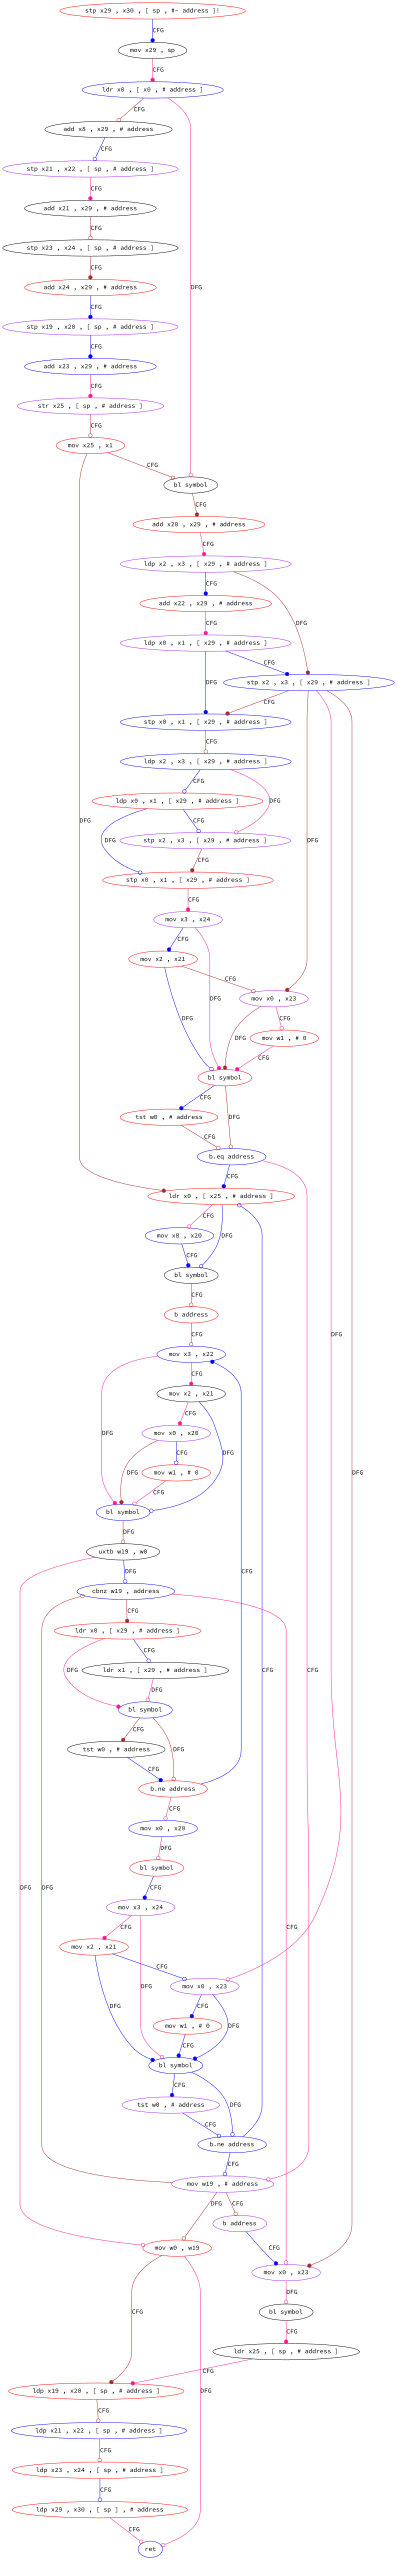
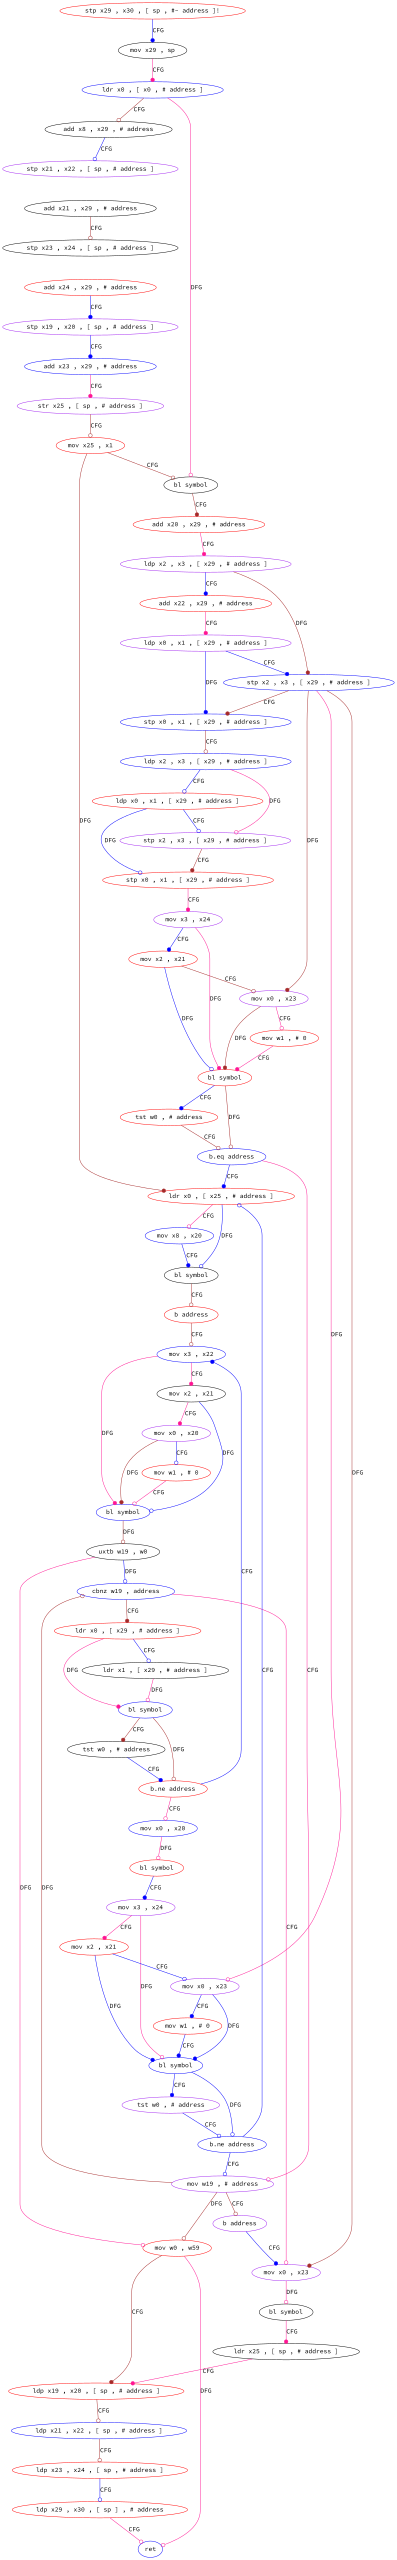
(90, 187) -> none
(90, 266) -> none
(177, 2248) -> (177, 2248)
